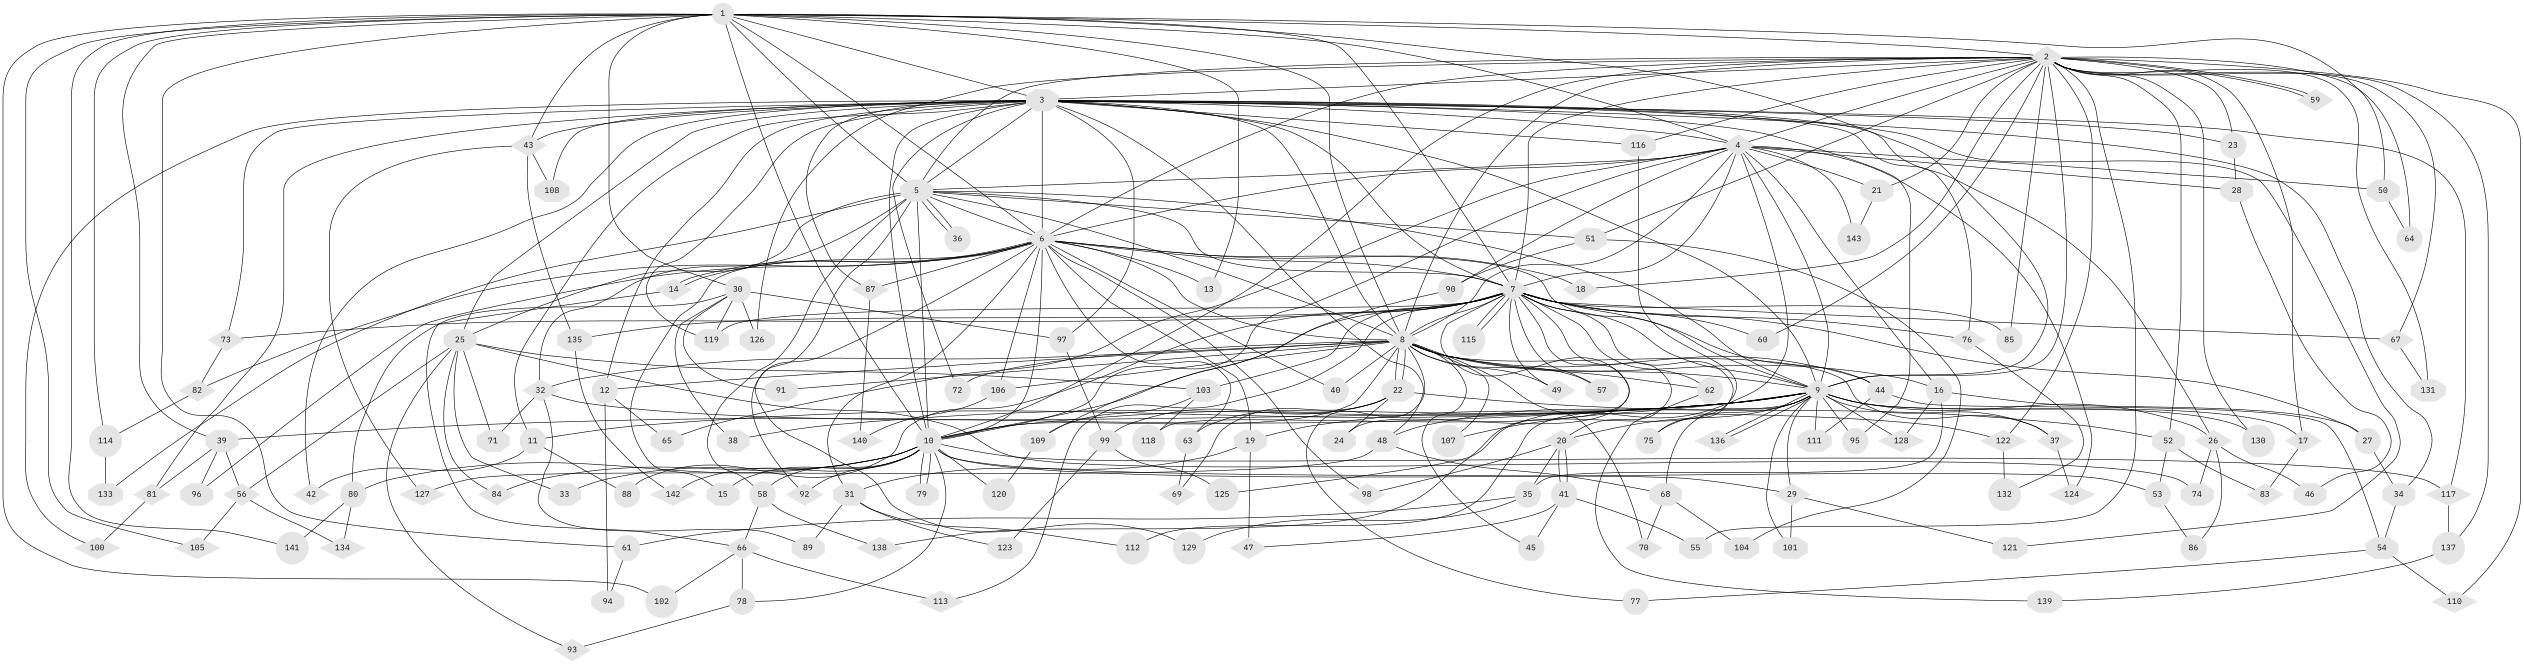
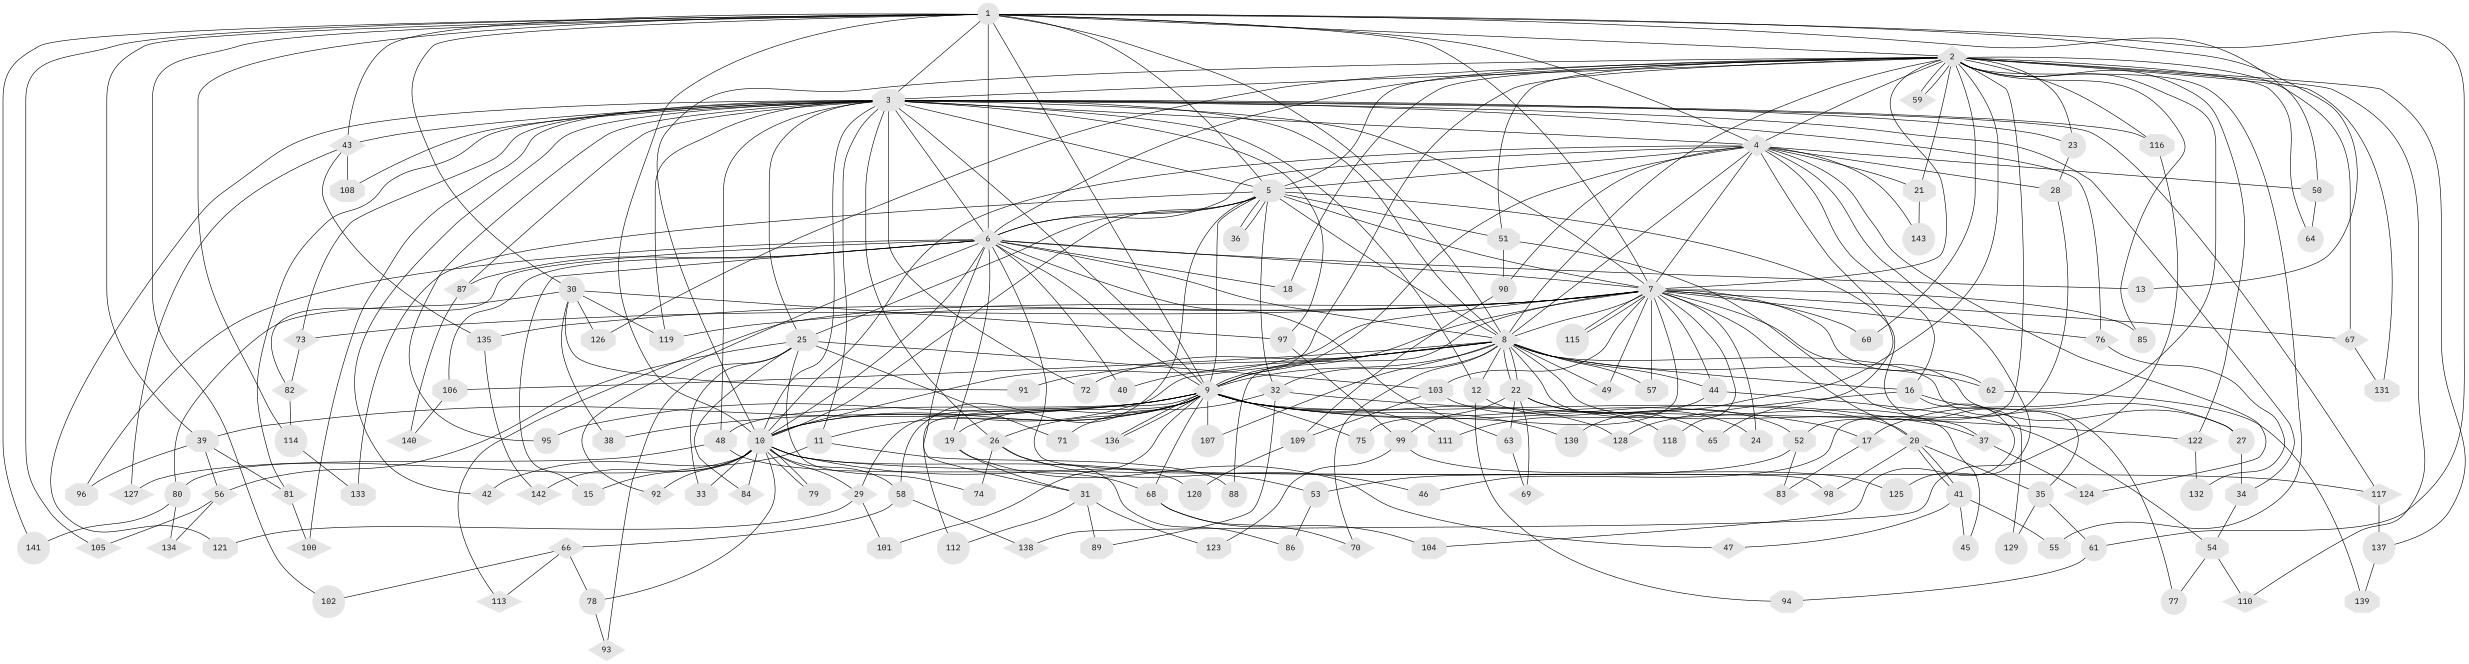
(674, 290) -> none
